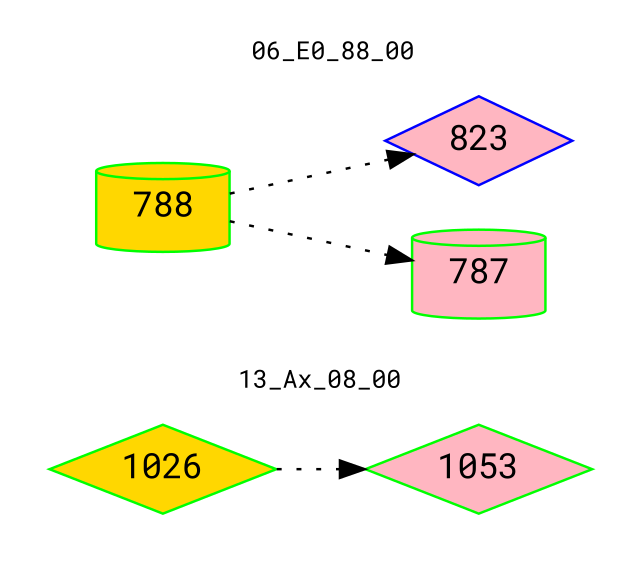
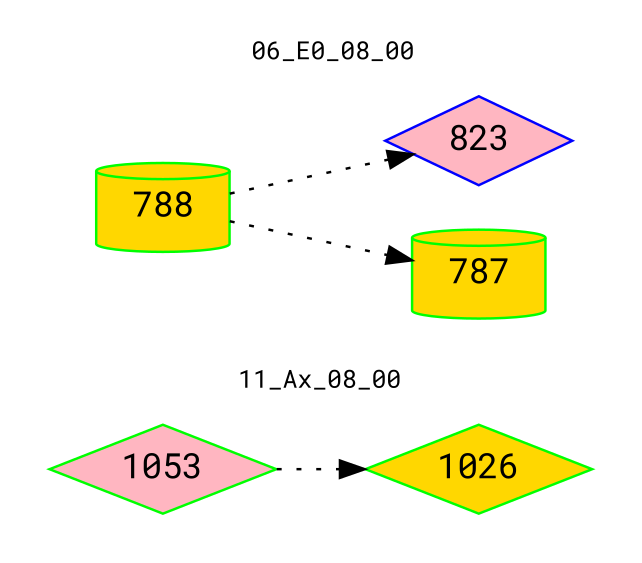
(334, 53) -> (334, 53)
(479, 274) -> (479, 274)
(321, 382) -> (321, 382)
(308, 469) -> (308, 469)
